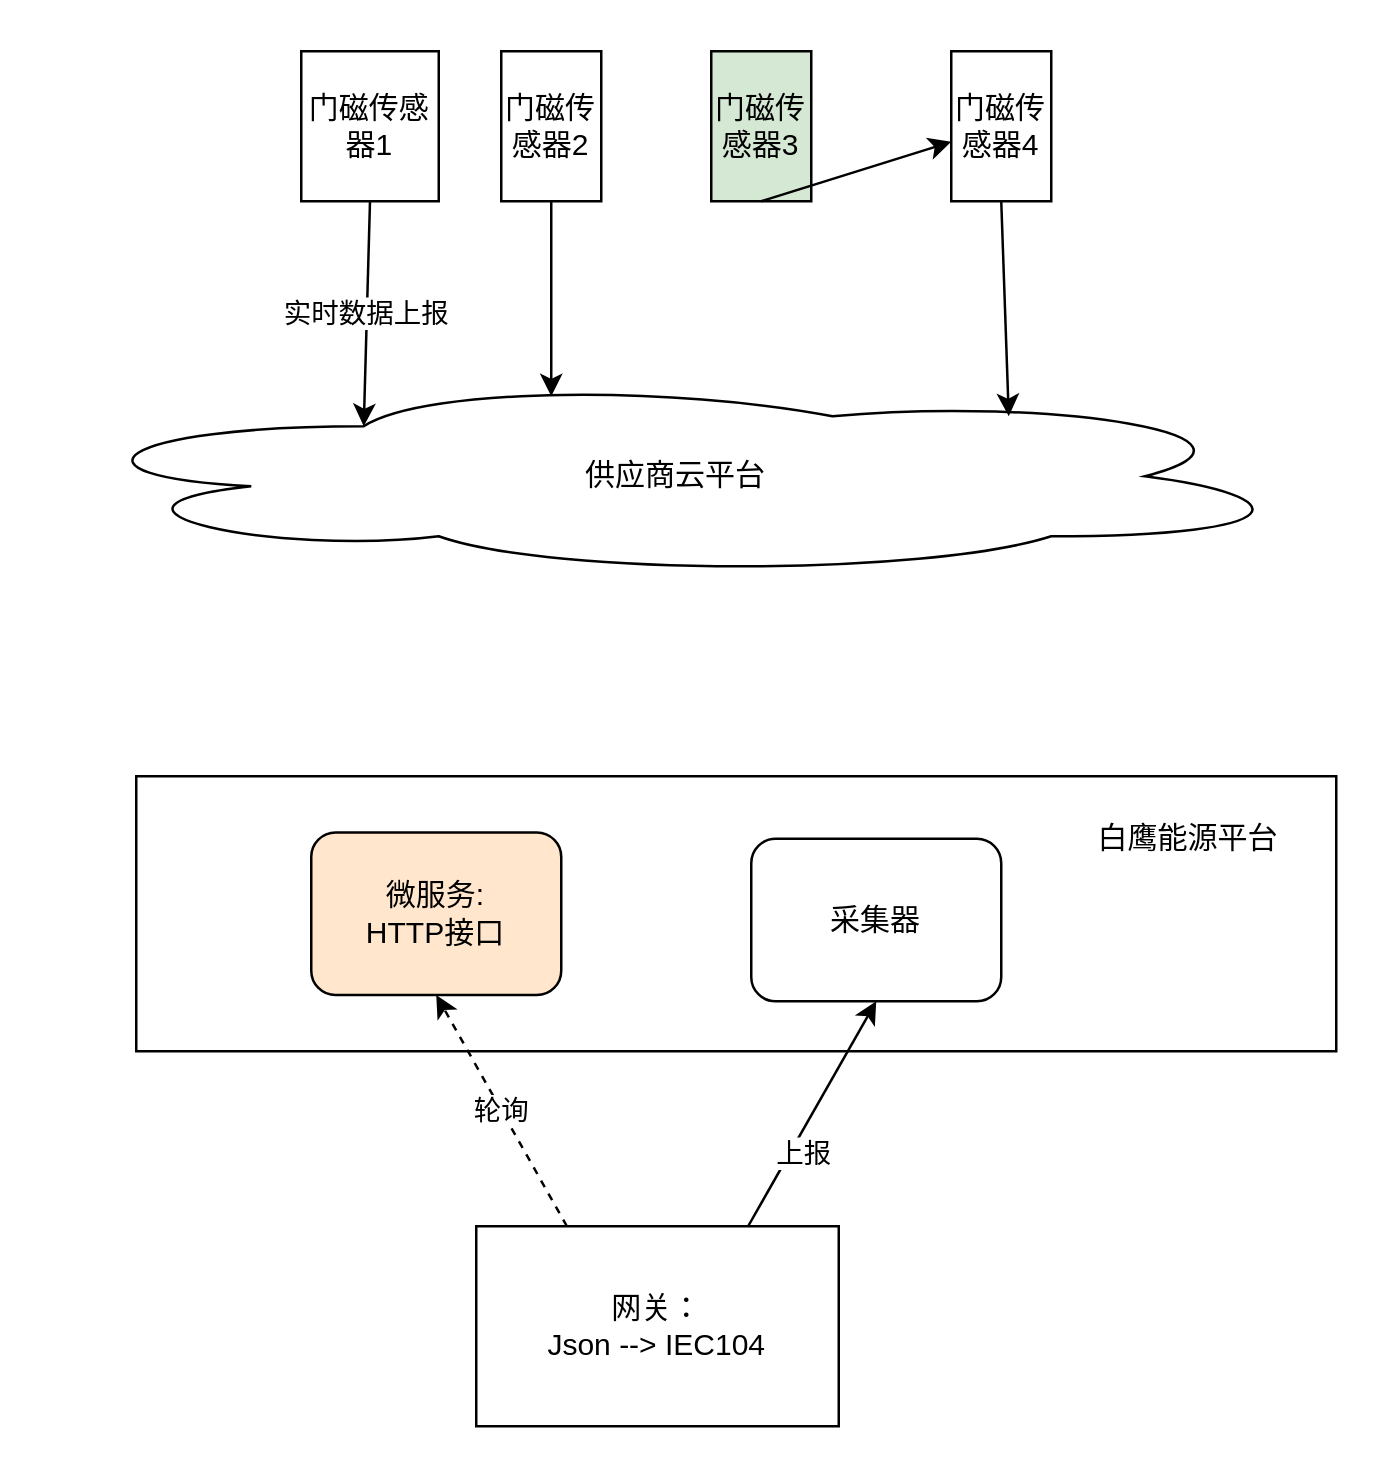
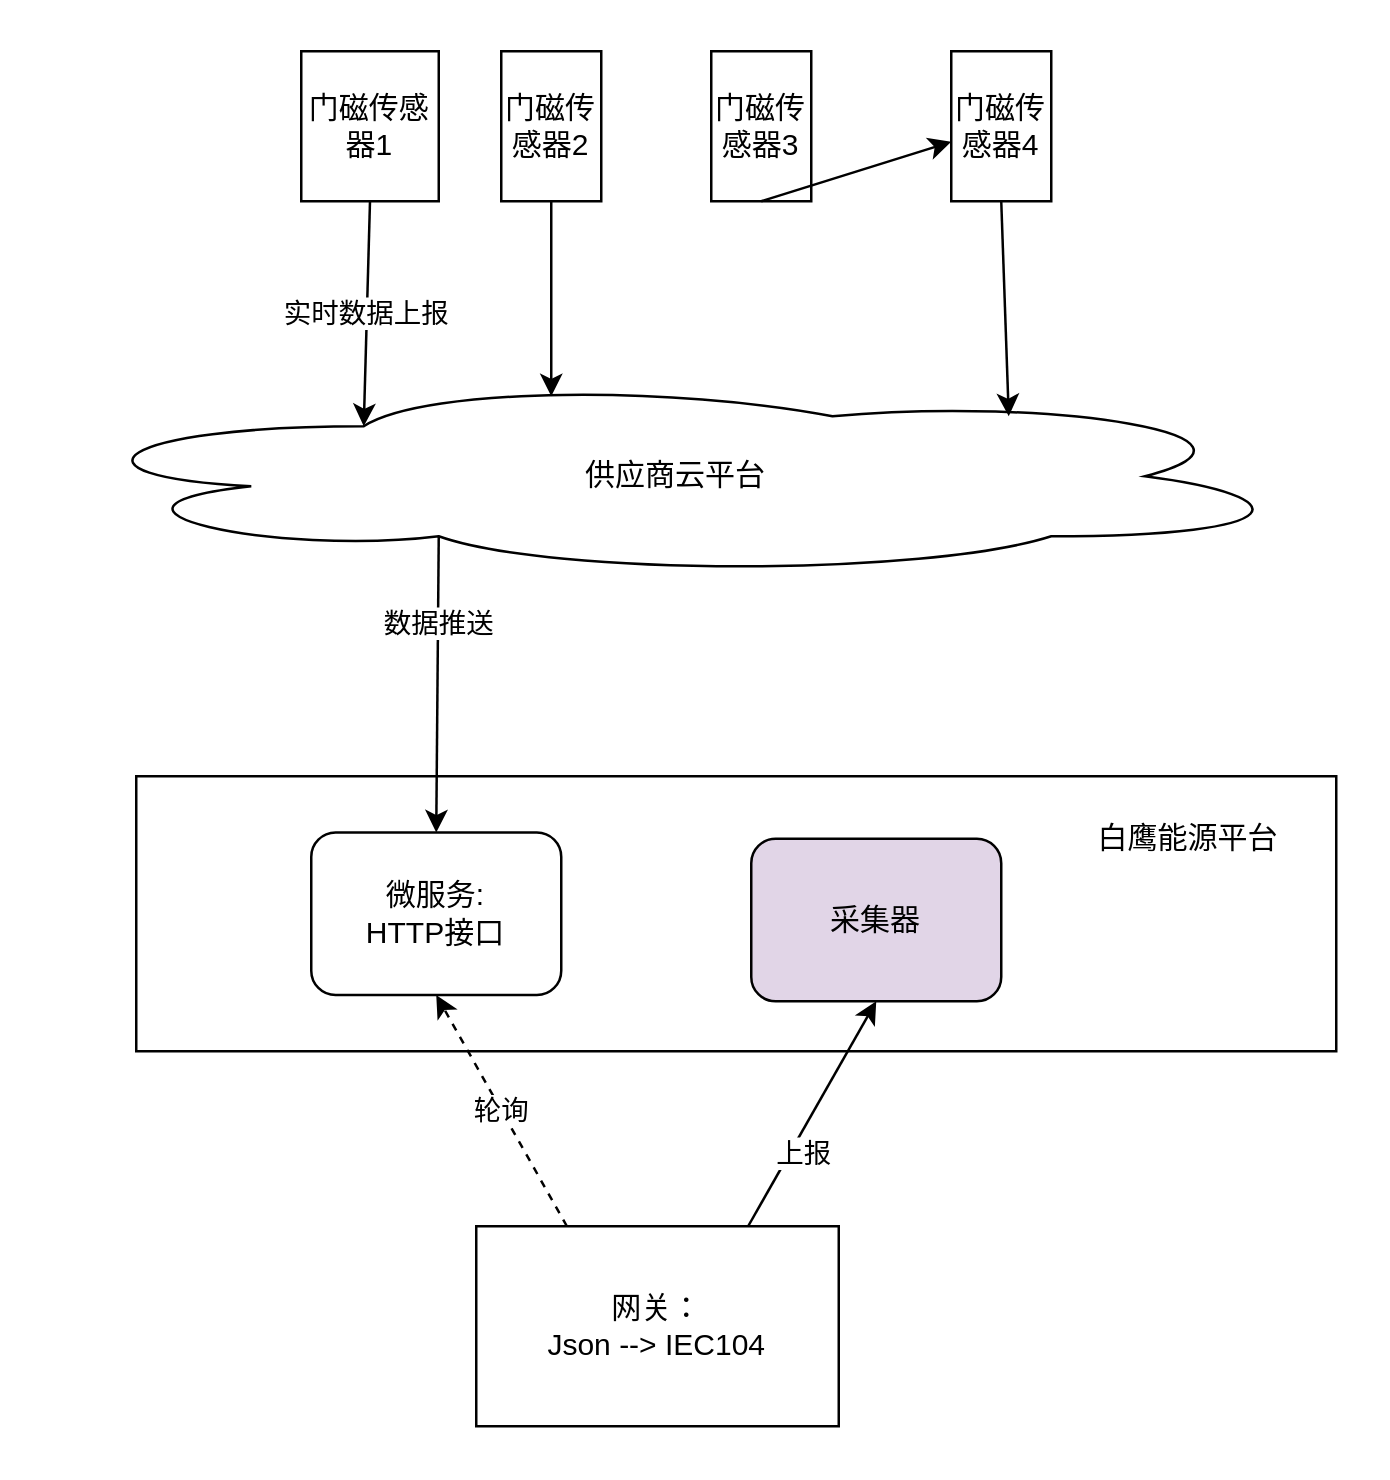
(761, 126) -> (761, 126)
none -> (438, 676)
(436, 914) -> (436, 914)
(876, 920) -> (876, 920)
